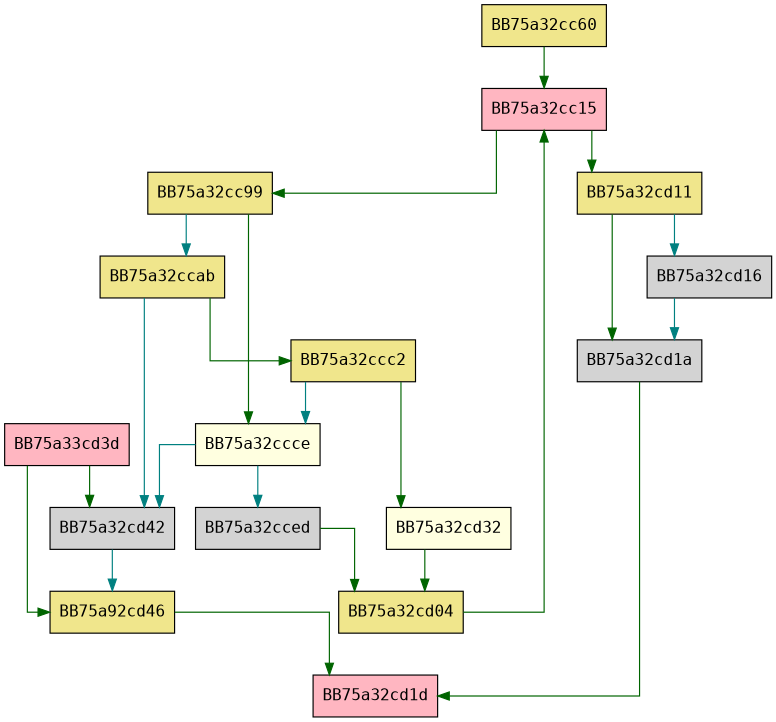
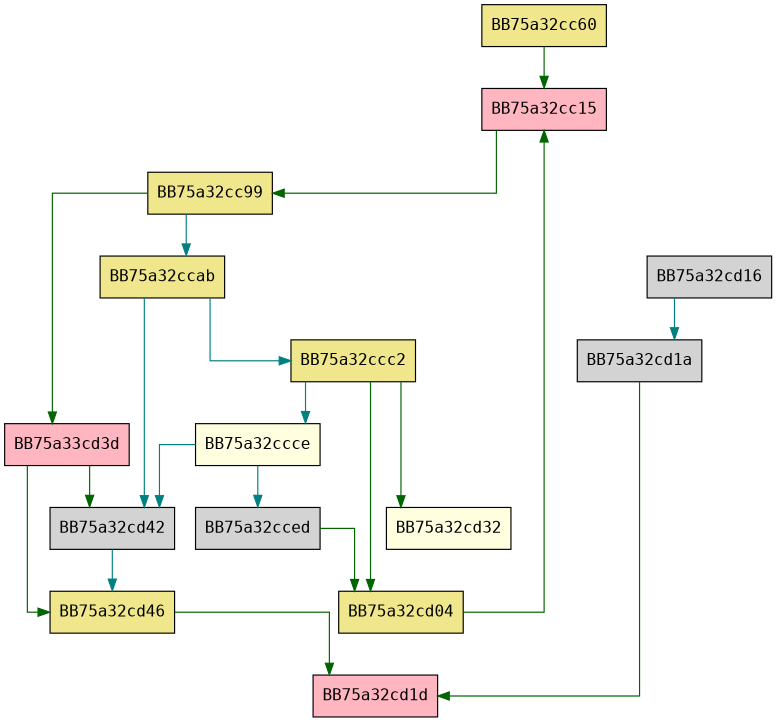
(640, 193) -> none
(248, 313) -> (52, 255)
(213, 361) -> (213, 361)
(425, 564) -> (371, 481)
(112, 612) -> (112, 612)
